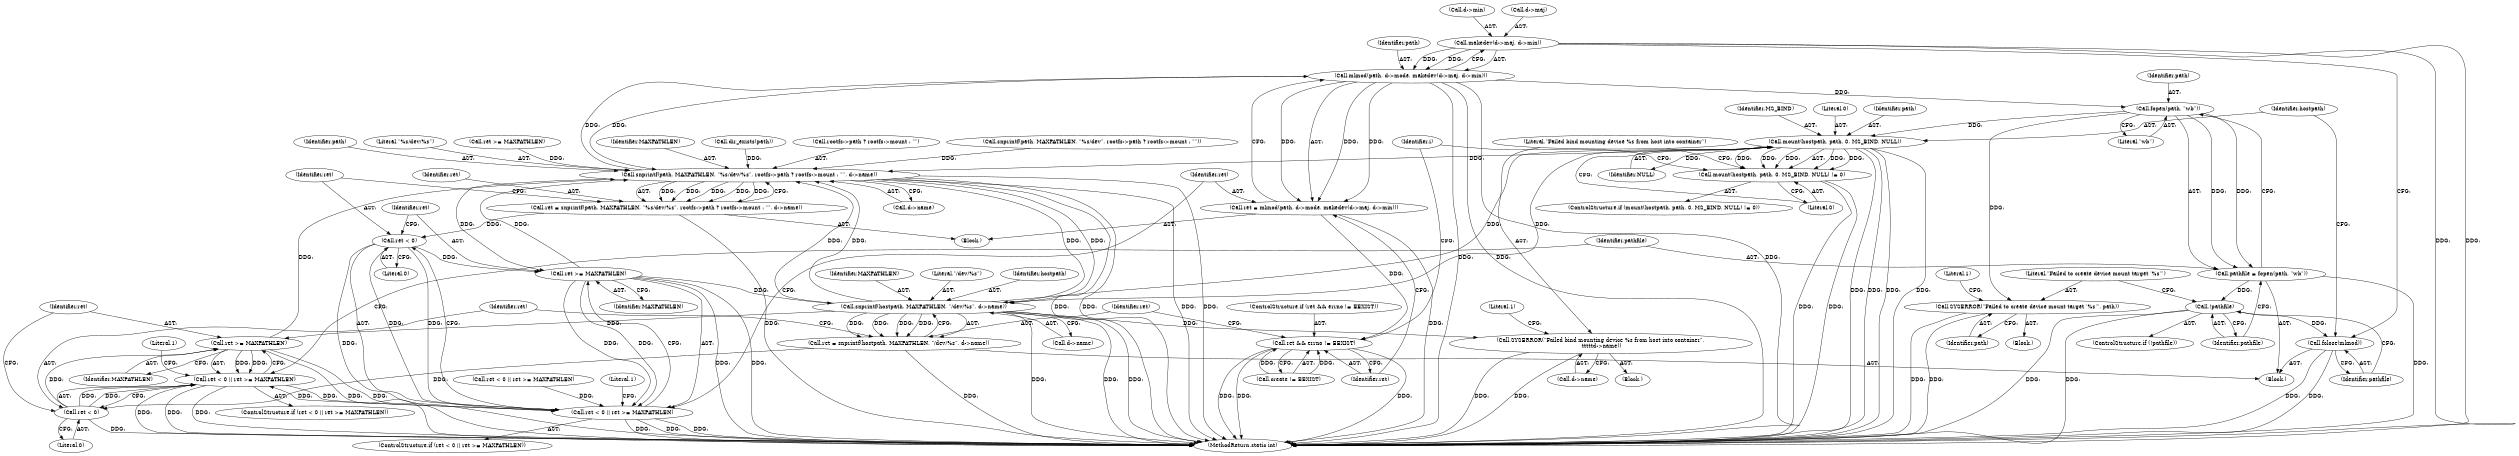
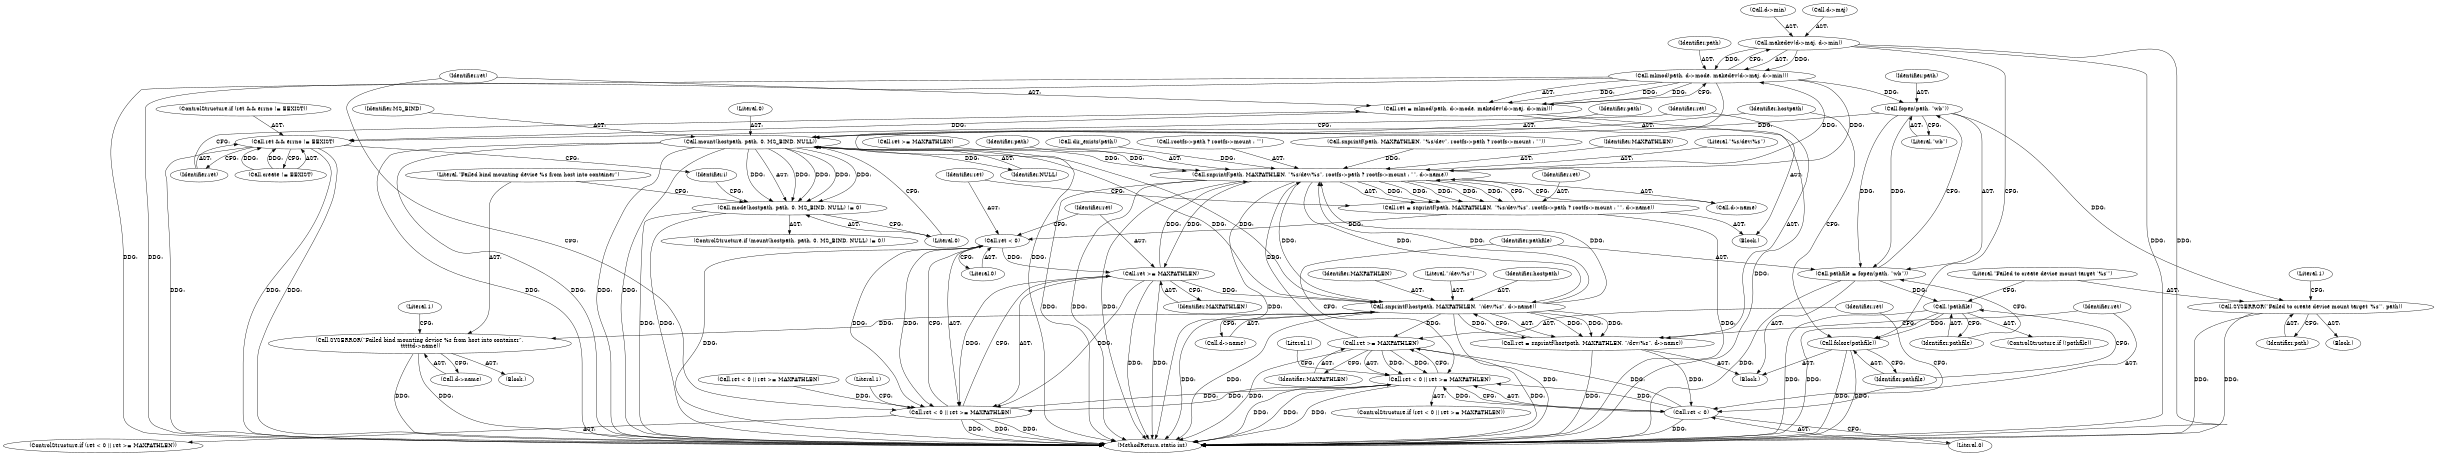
(1772, 175) -> (790, 208)
(1440, 257) -> (515, 157)
(2335, 343) -> (1848, 343)
